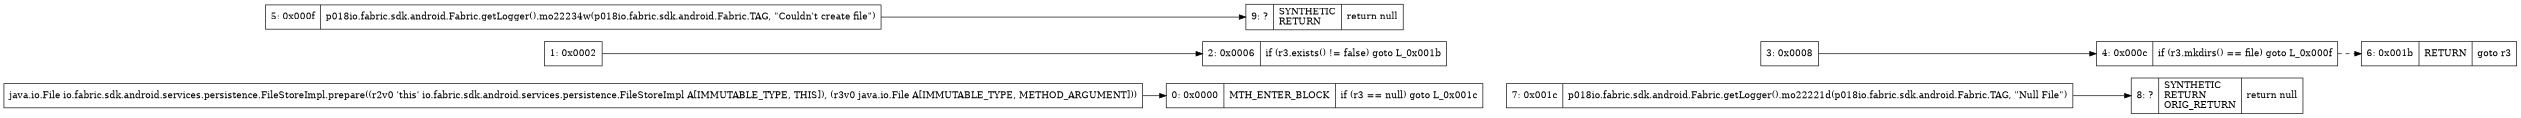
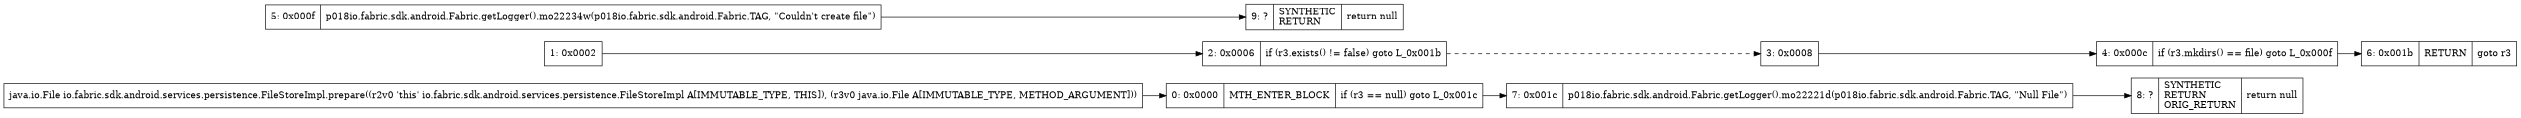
none -> (1600, 54)
(2346, 54) -> (2346, 54)
none -> (1491, 96)
